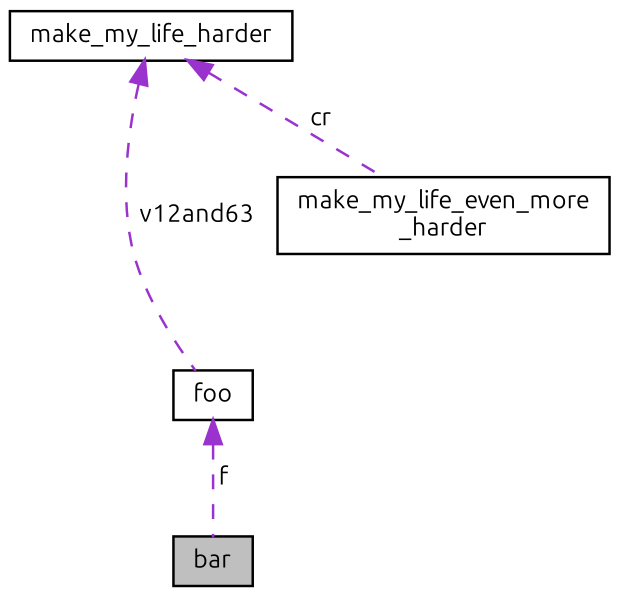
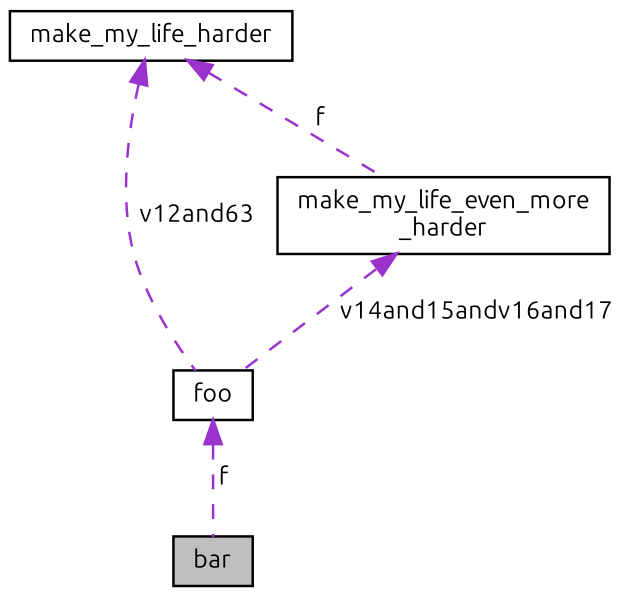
(318, 119) -> (318, 119)
none -> (309, 320)
